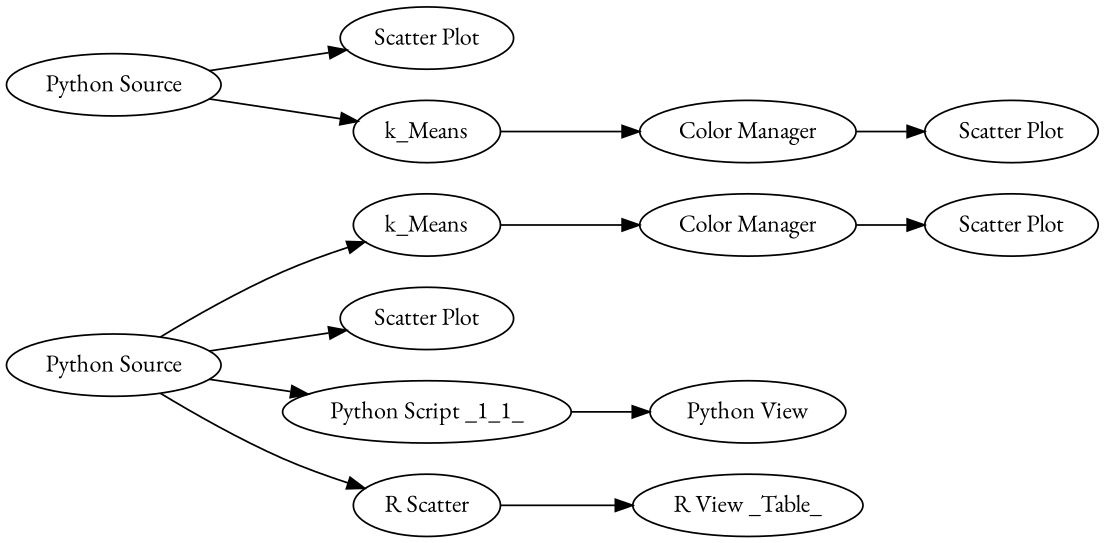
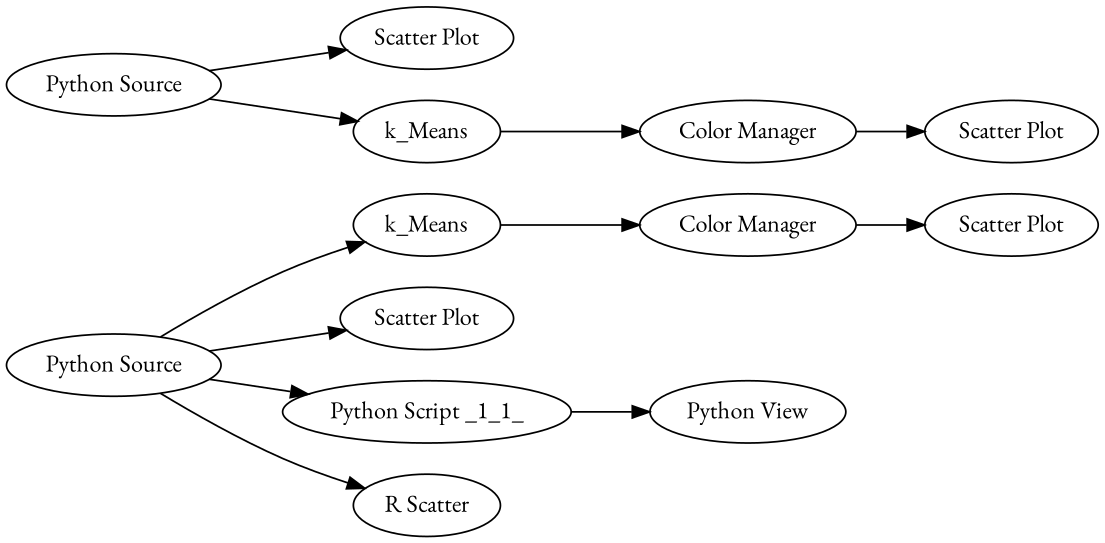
(748, 505) -> none
